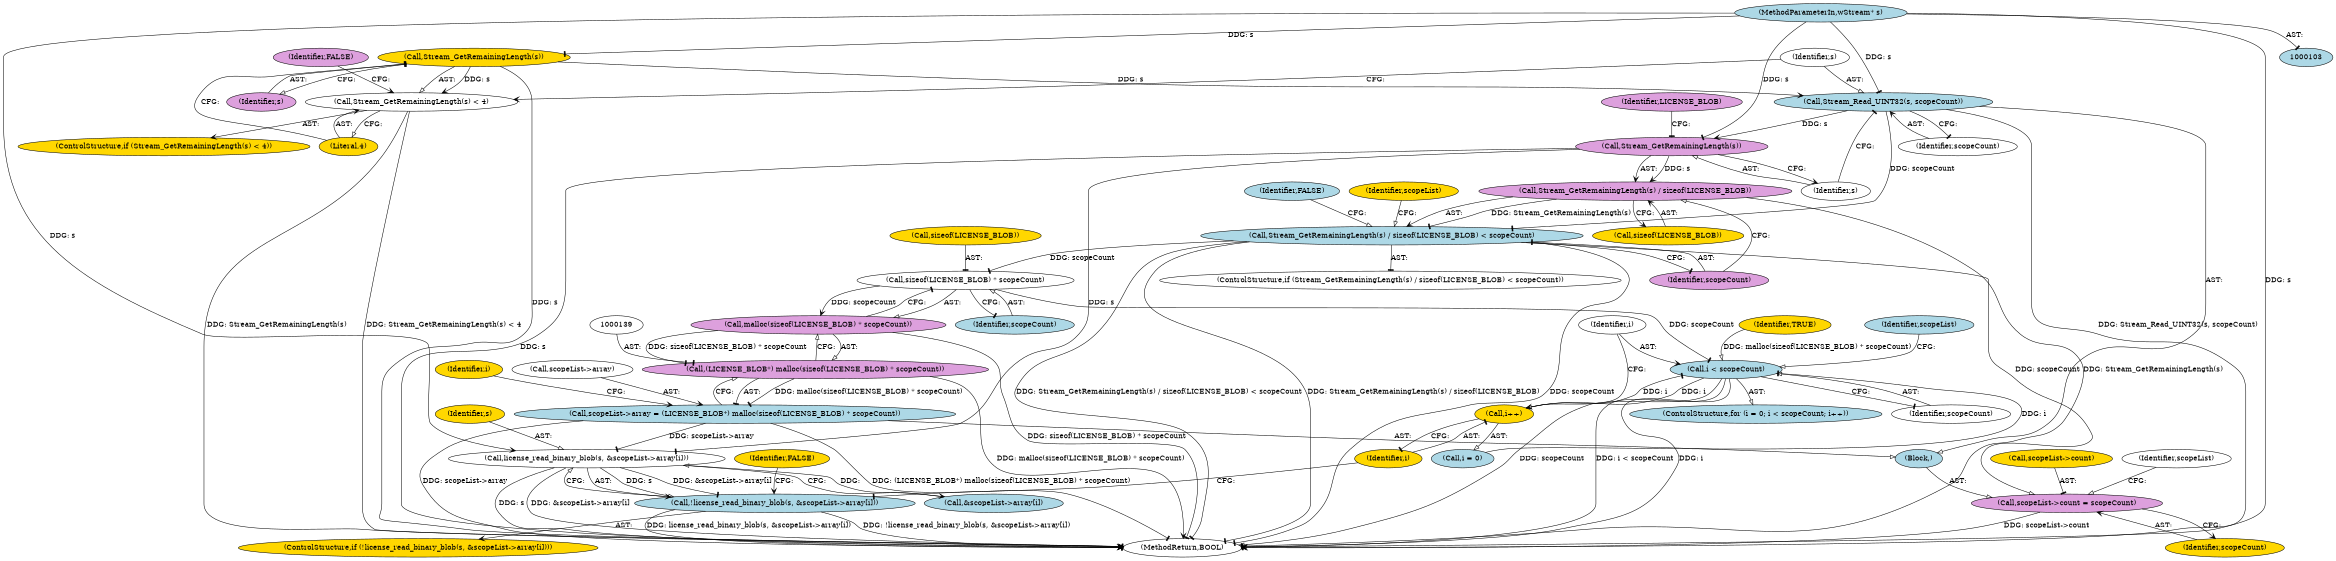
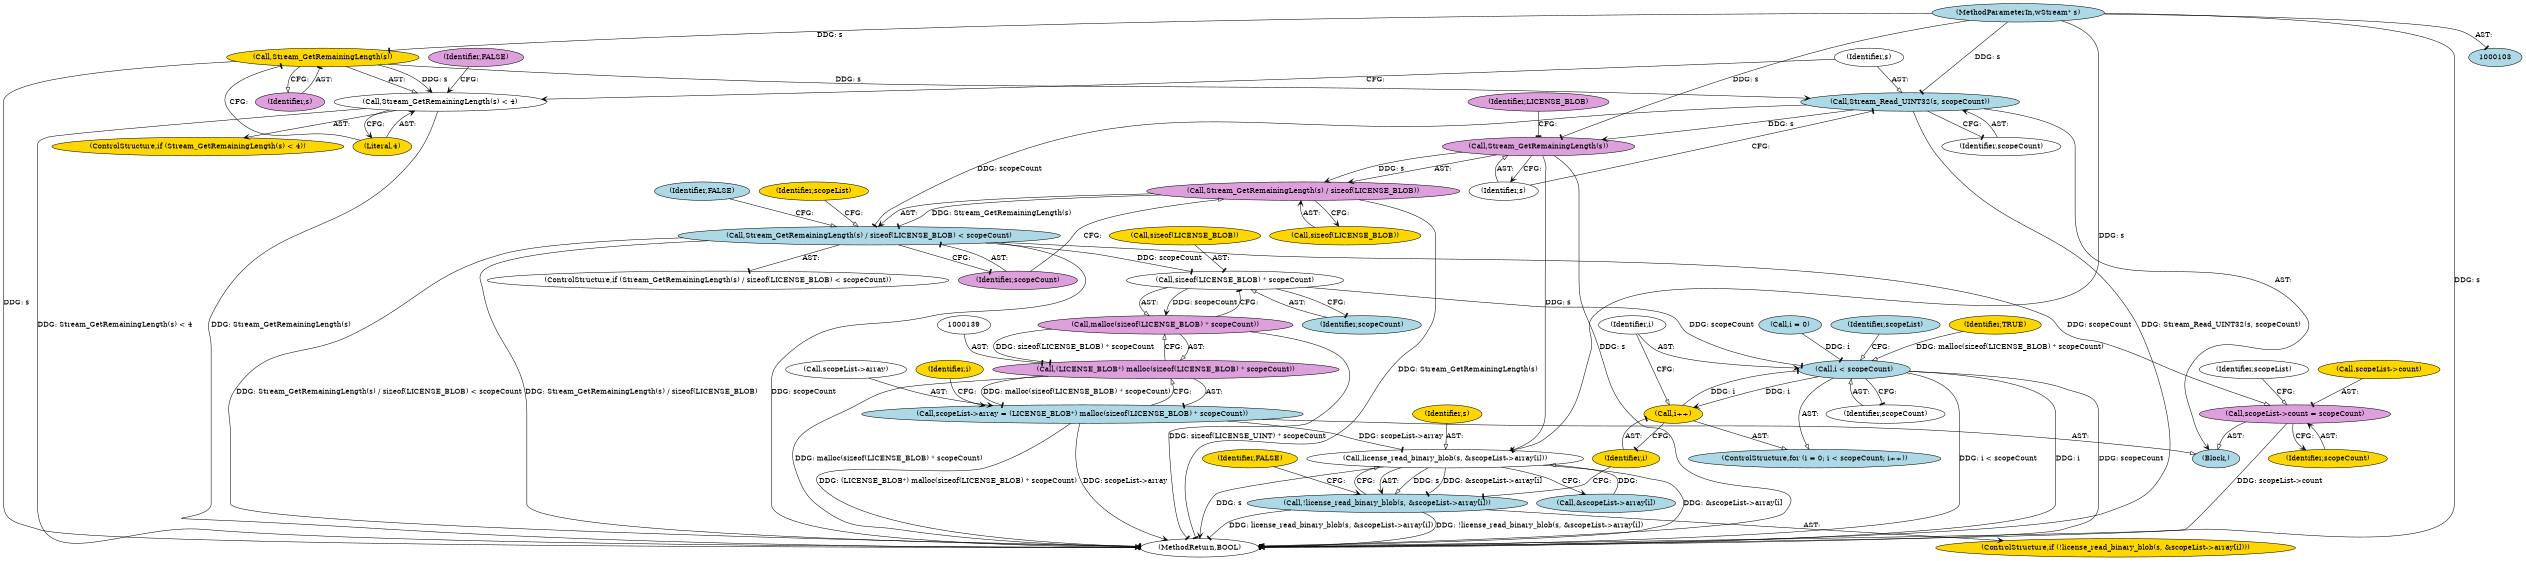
(365, 119) -> (368, 119)
(2206, 277) -> (2211, 273)
(1107, 436) -> (1248, 436)
(1489, 436) -> (1738, 434)
(1954, 487) -> (2230, 430)
